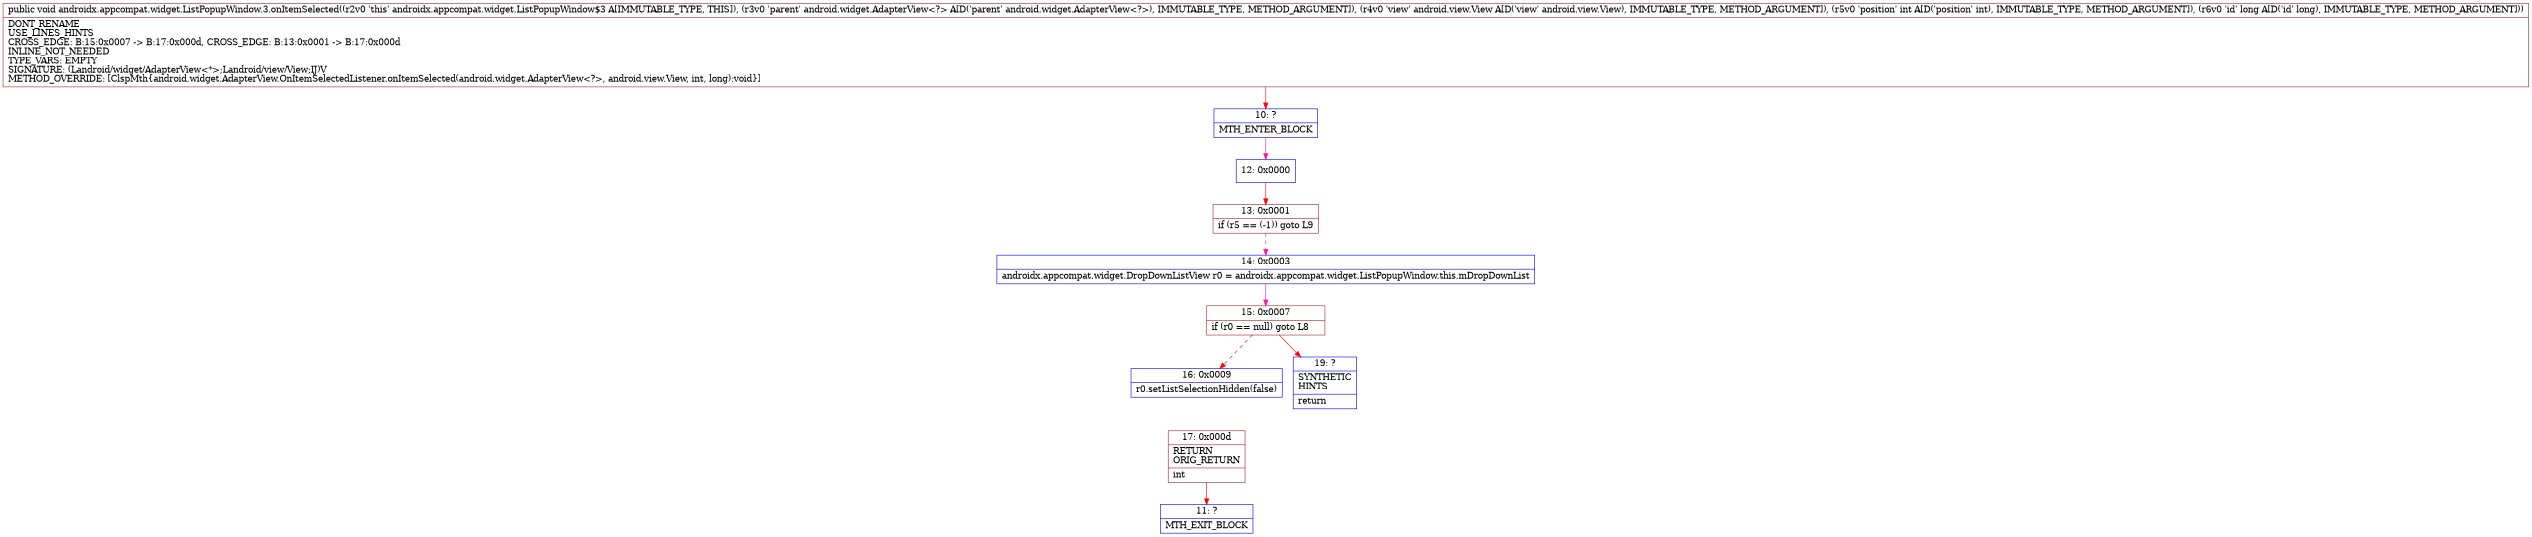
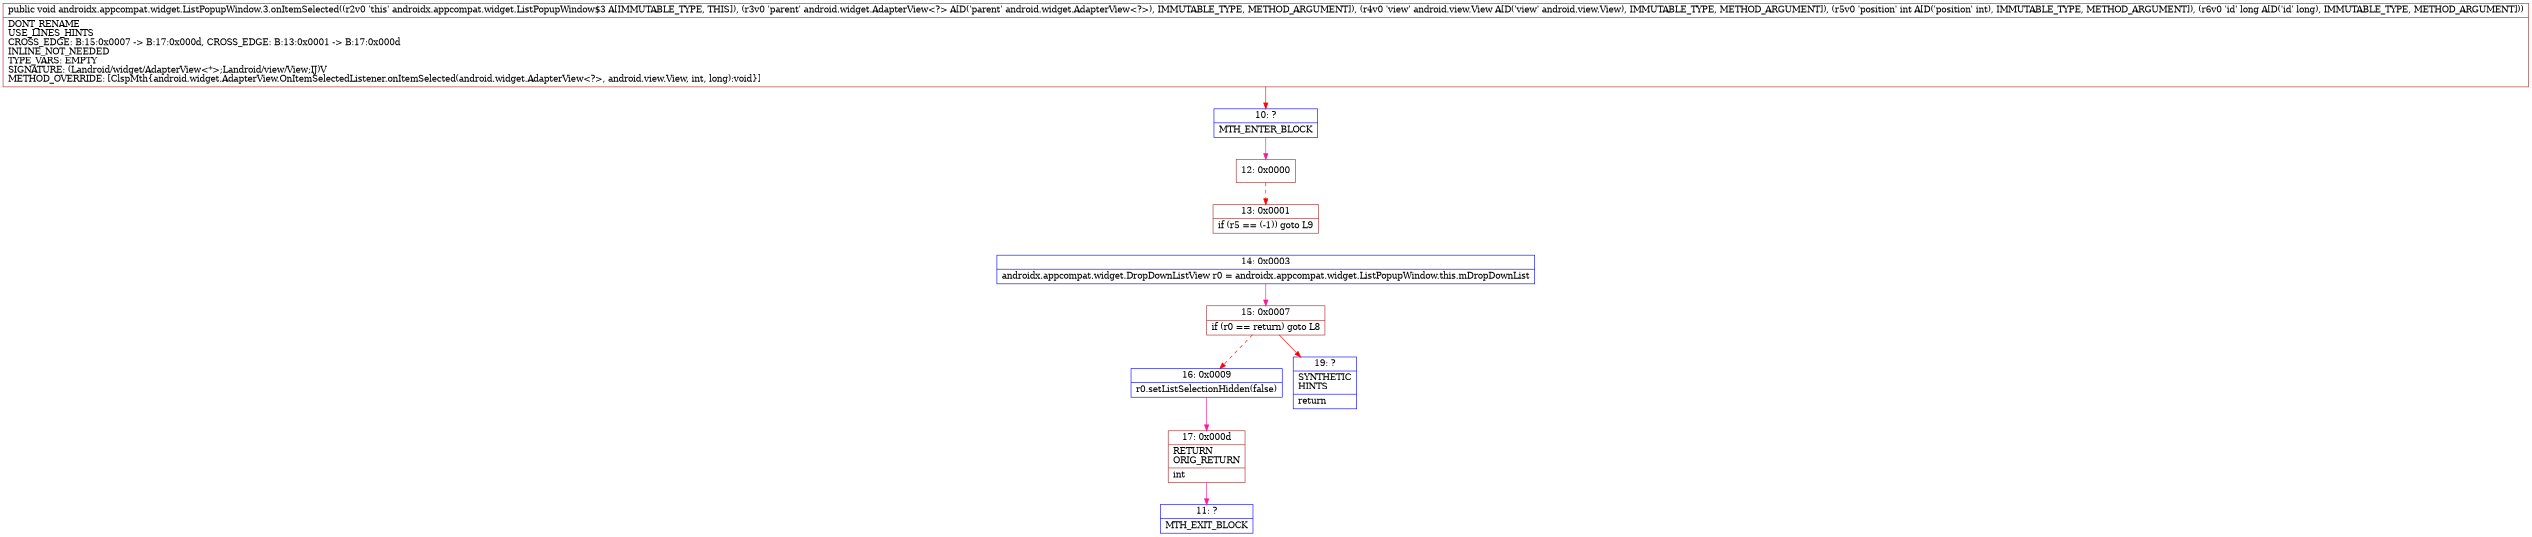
(1266, 171) -> (1266, 171)
(1266, 191) -> (1266, 191)
(1266, 241) -> none
(1260, 327) -> (1266, 327)
none -> (1207, 411)
(1207, 491) -> (1207, 491)
